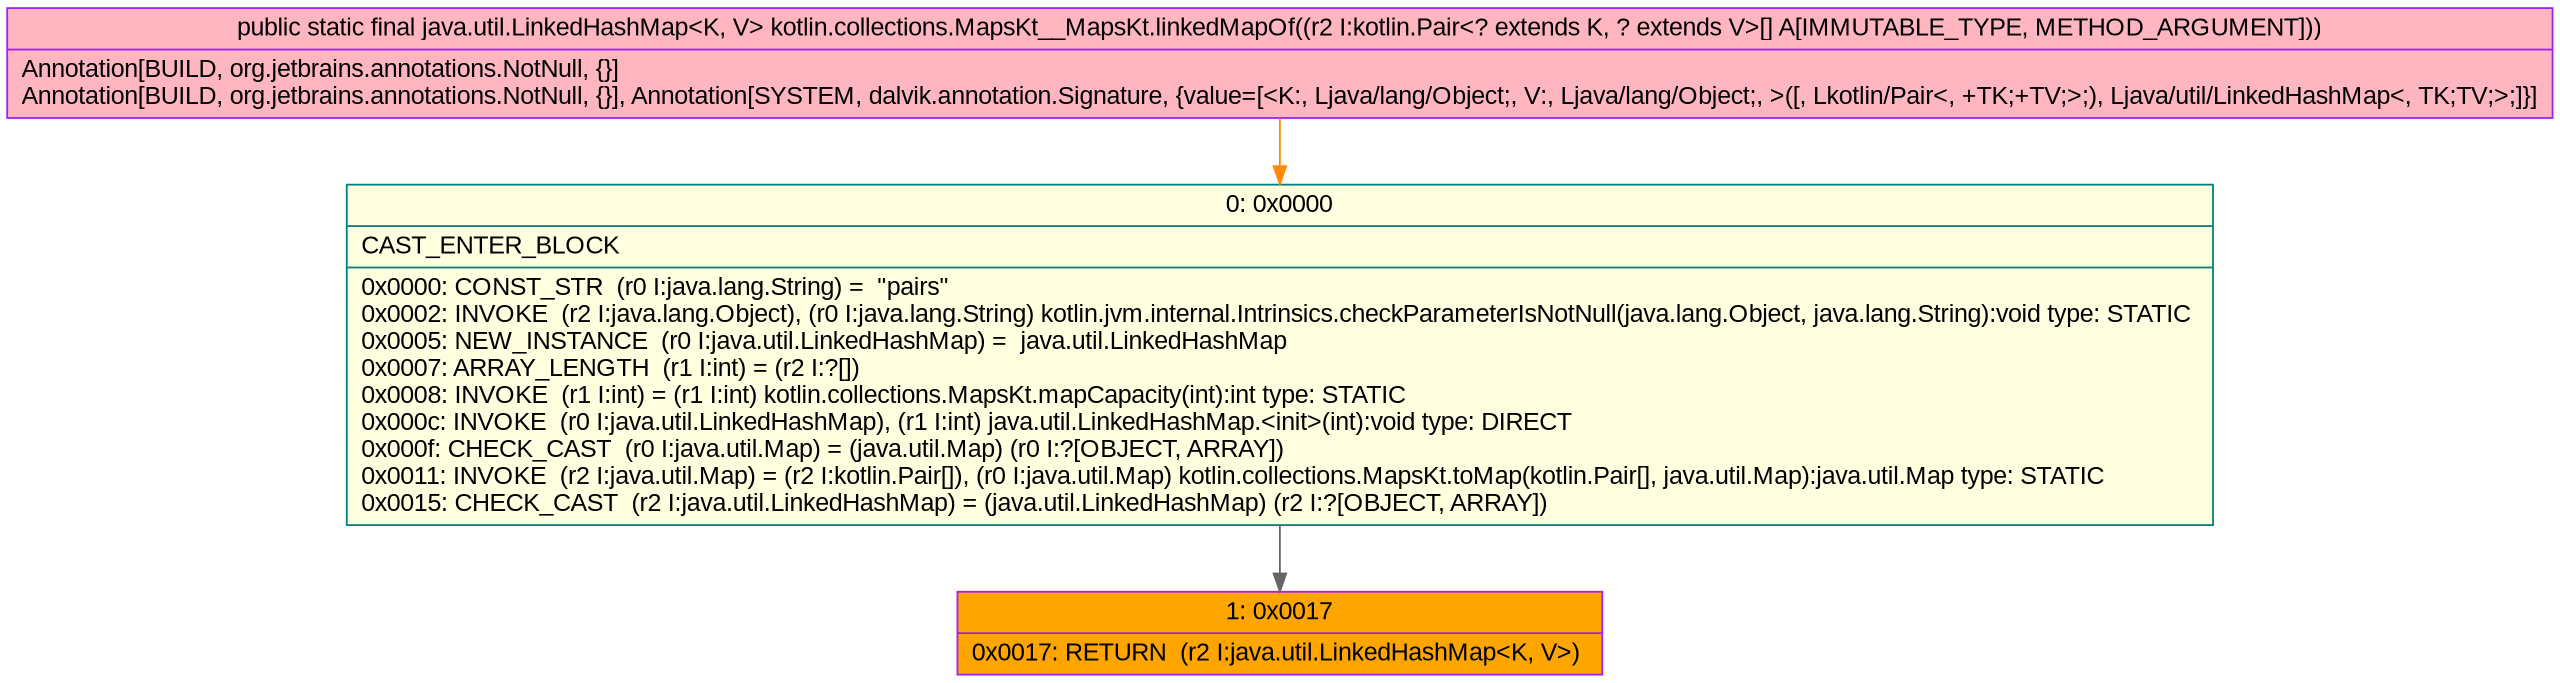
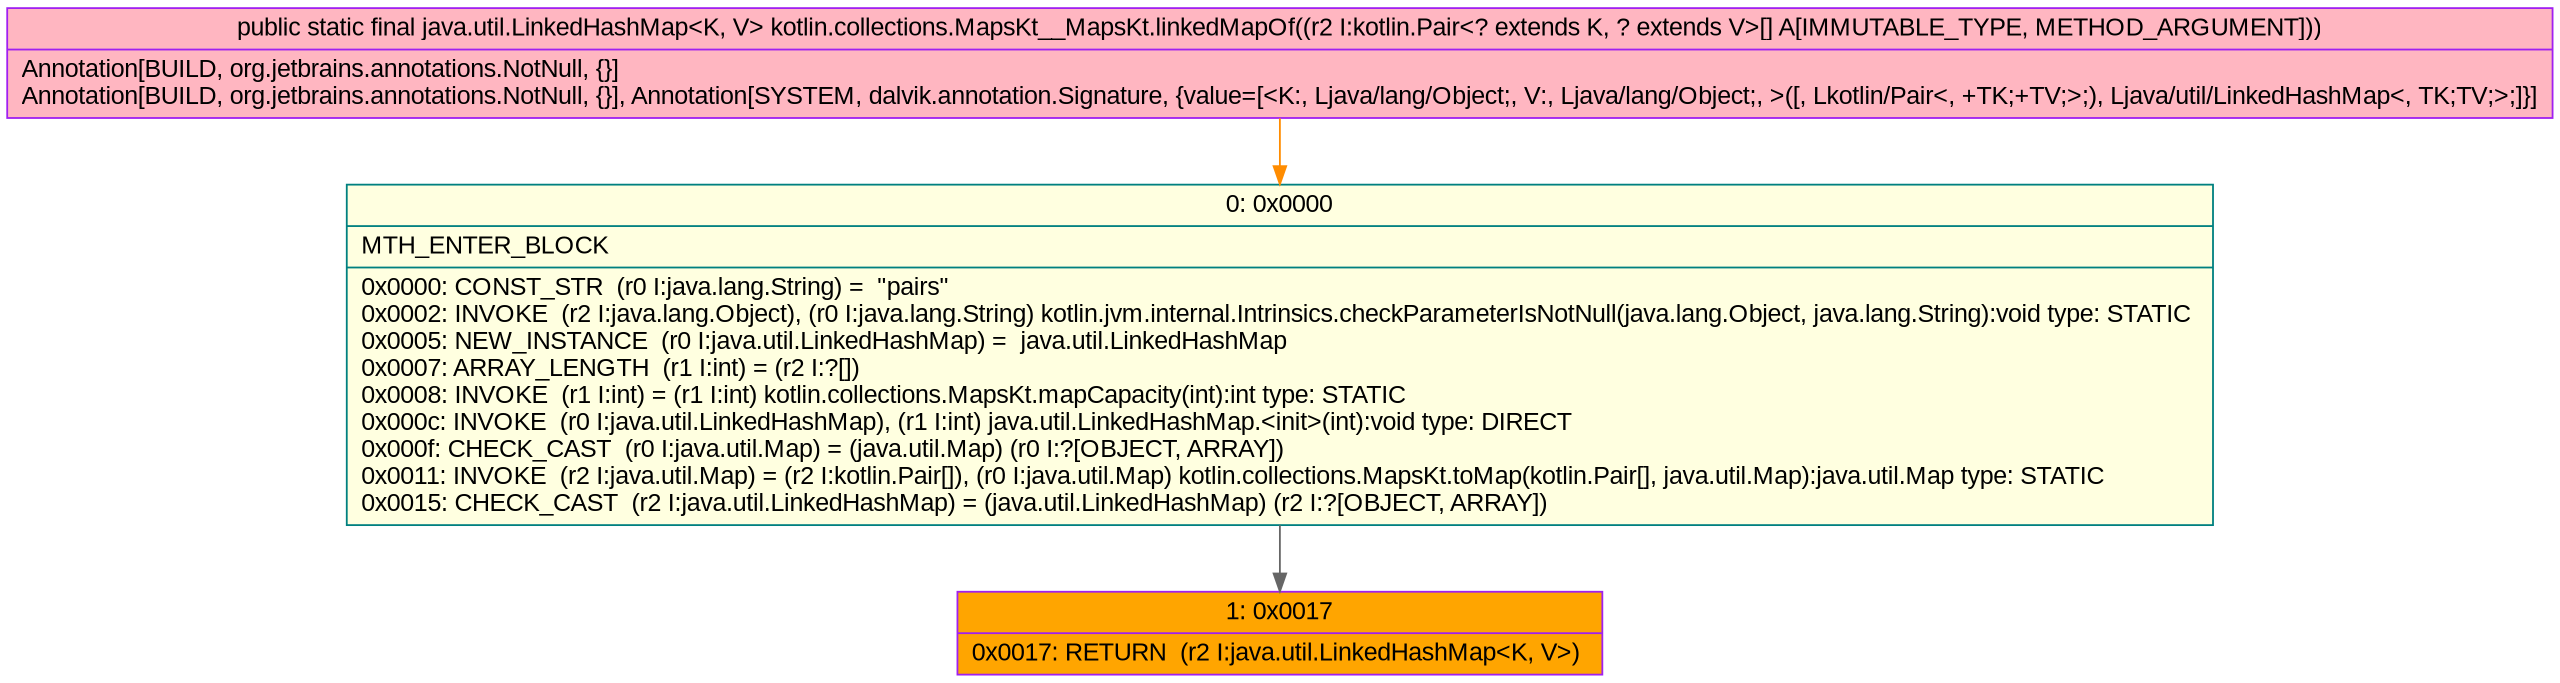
(491, 246) -> (485, 246)
